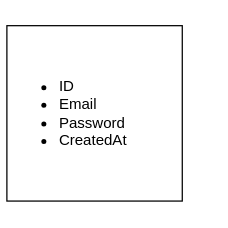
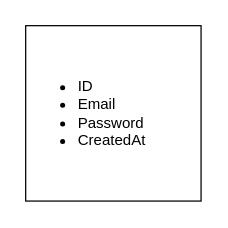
(94, 113) -> (113, 113)
